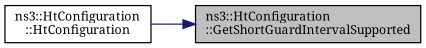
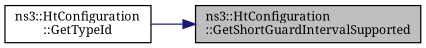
(78, 24) -> (78, 24)
